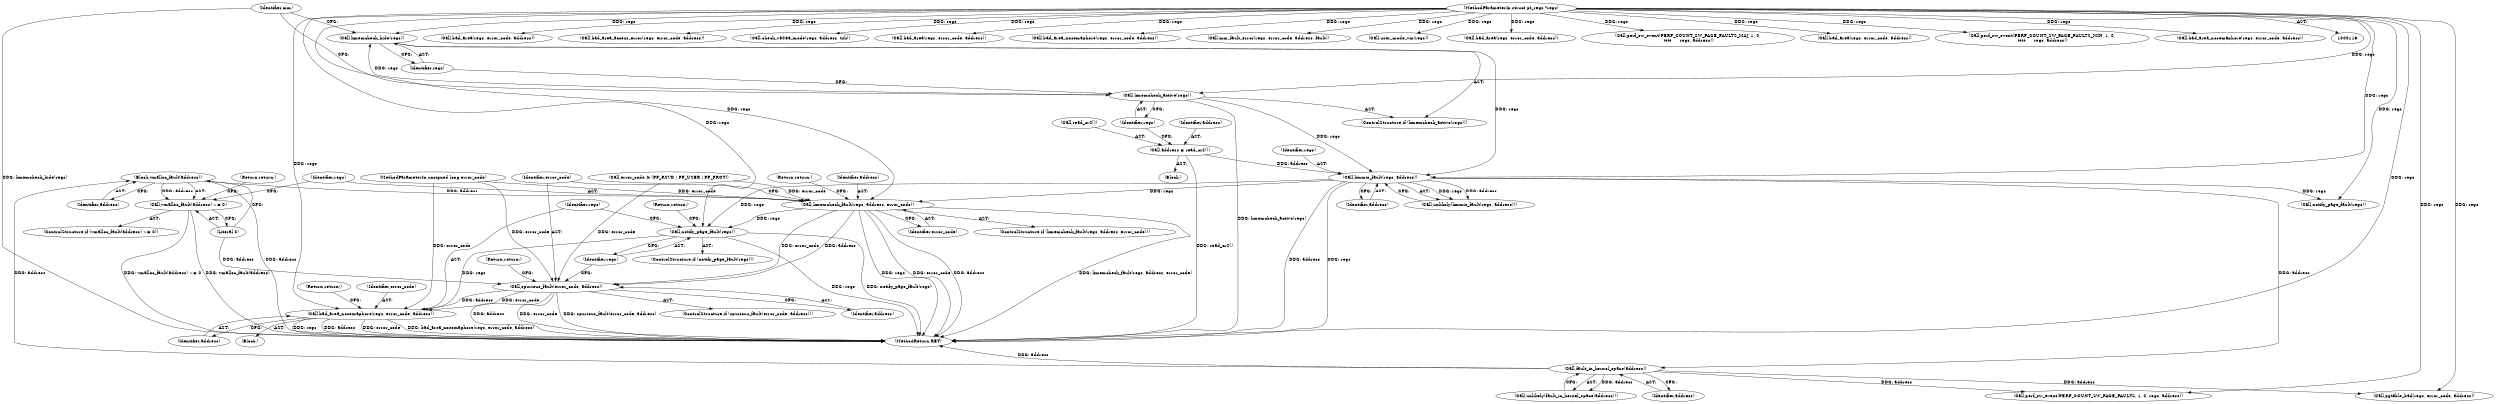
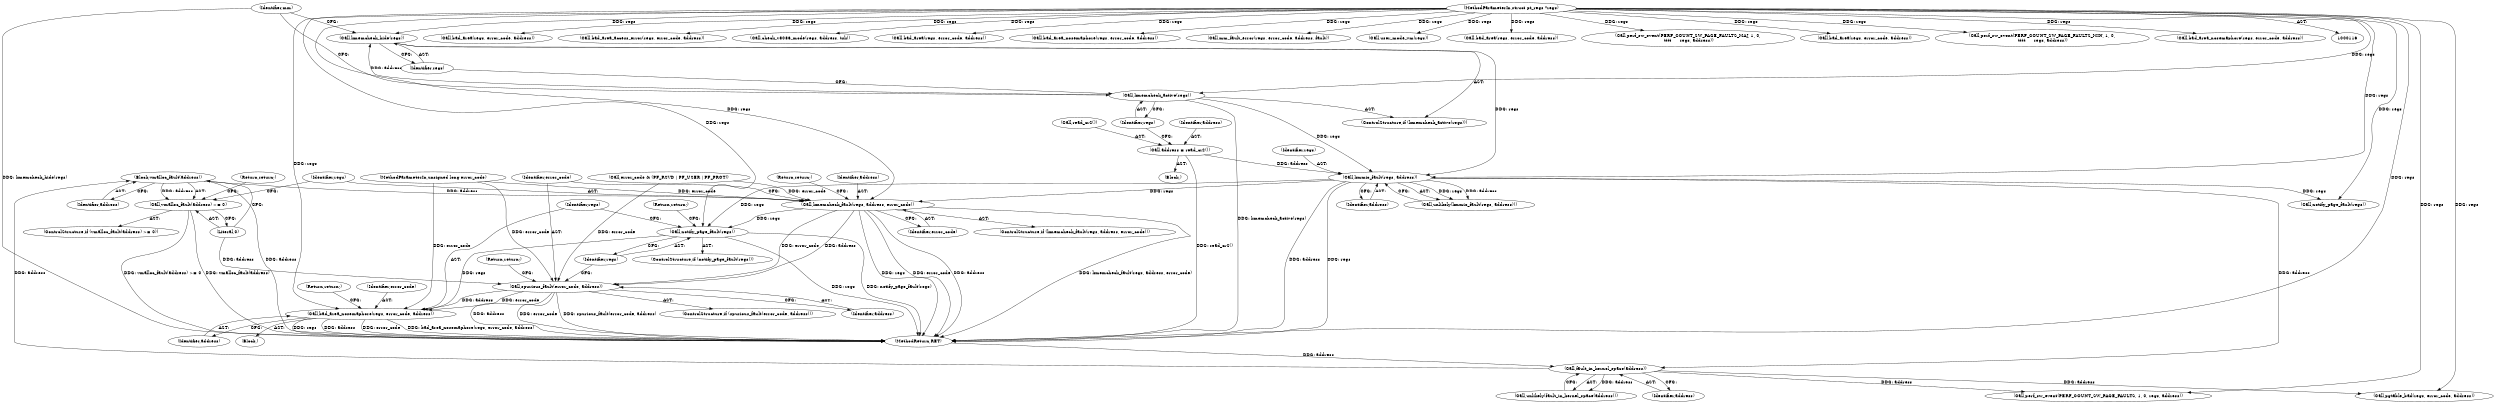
(387, 68) -> (387, 68)
(1184, 364) -> (1251, 355)
